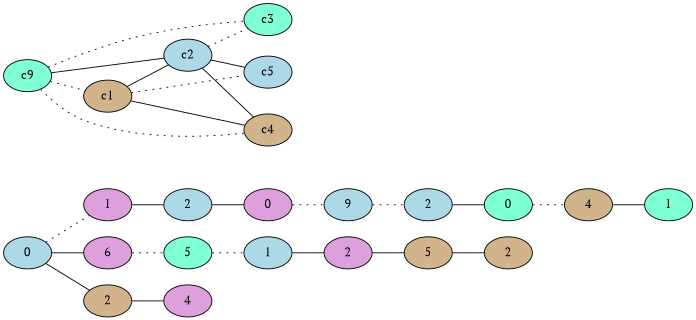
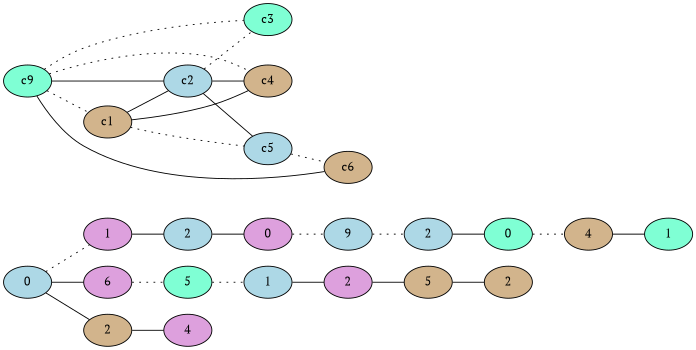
none -> (348, 167)
